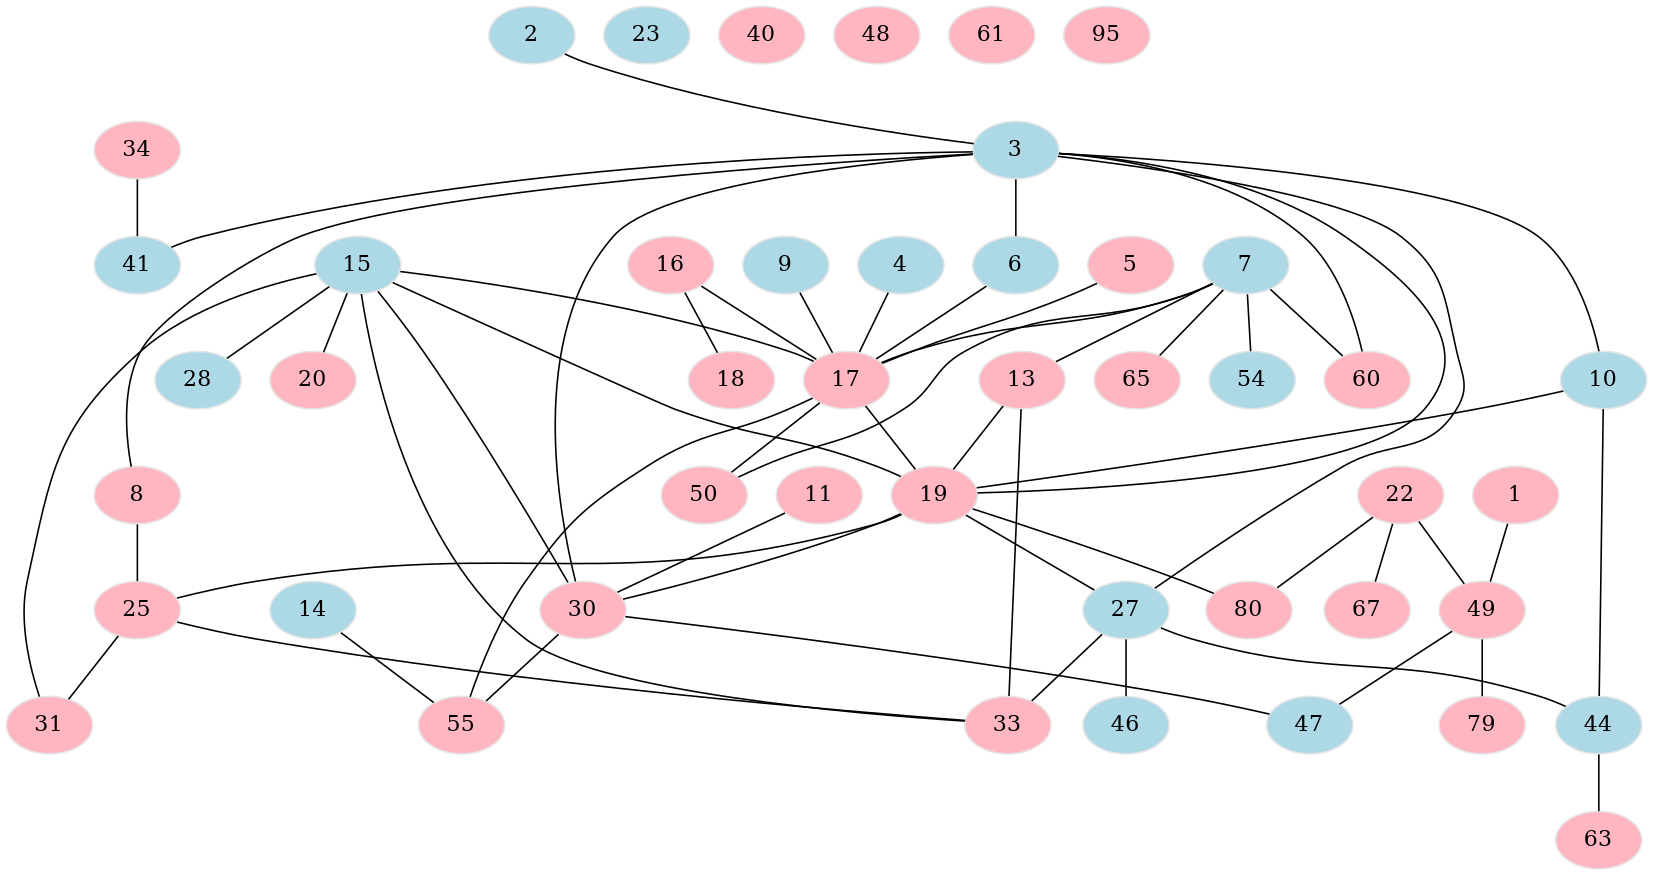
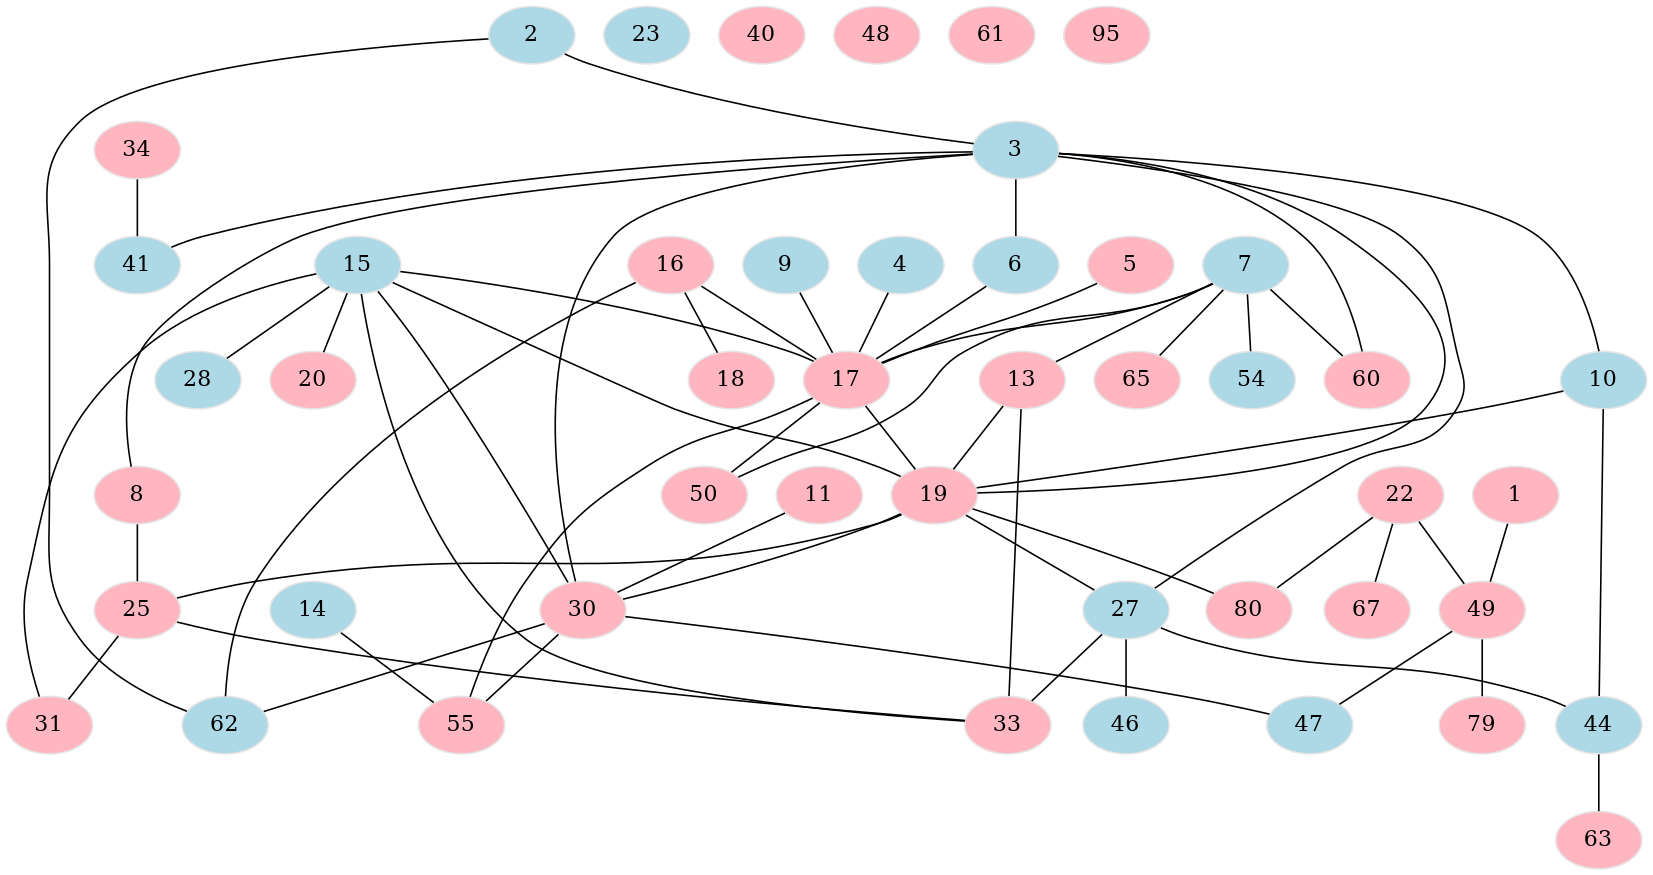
none -> (225, 725)
